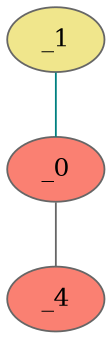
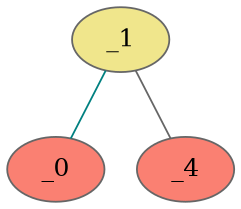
(56, 234) -> (153, 105)
